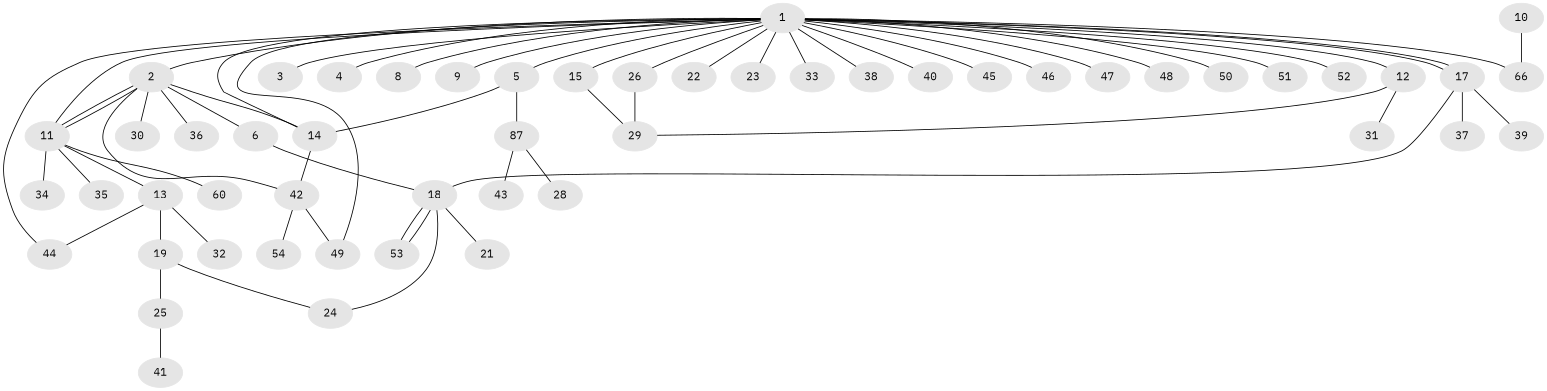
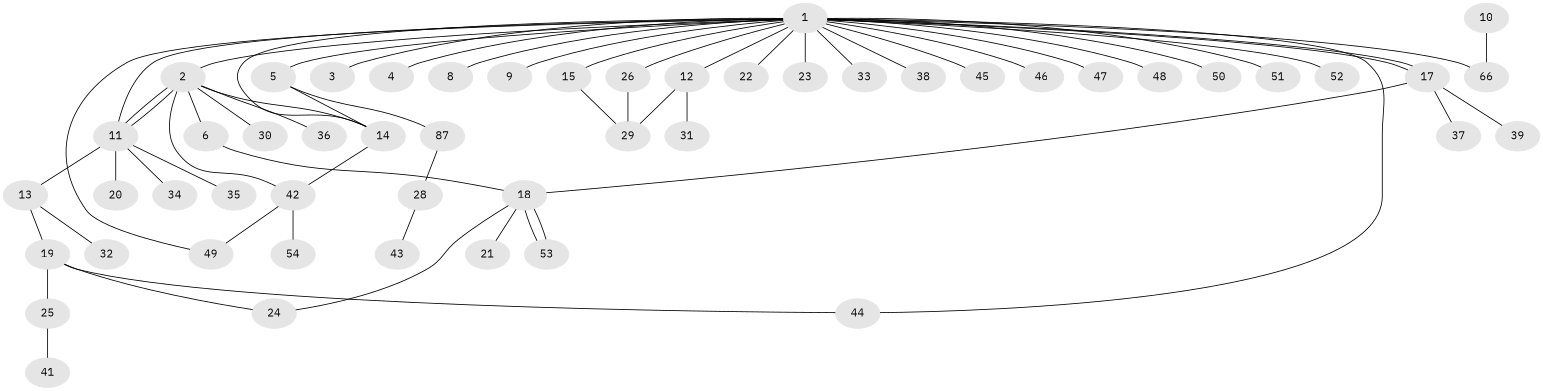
(930, 77) -> none
(509, 166) -> (409, 225)
(220, 195) -> (116, 195)
(105, 225) -> (448, 304)
